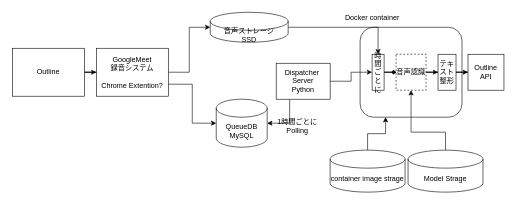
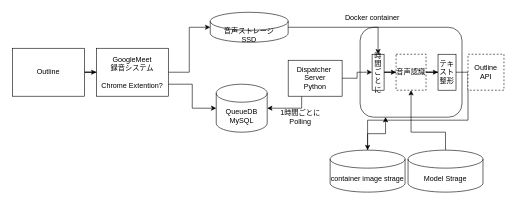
(390, 72) -> (390, 72)
(468, 72) -> (368, 124)
(486, 72) -> (486, 72)
(303, 81) -> (315, 78)
(242, 123) -> (242, 108)
(297, 126) -> (300, 117)
